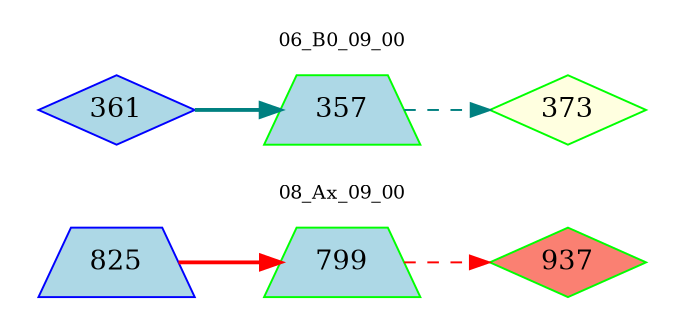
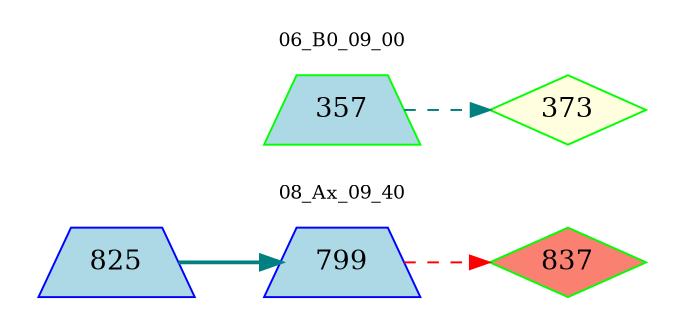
(117, 110) -> none
(342, 194) -> (342, 194)
(219, 262) -> (219, 262)
(342, 262) -> (342, 262)
(568, 262) -> (568, 262)
